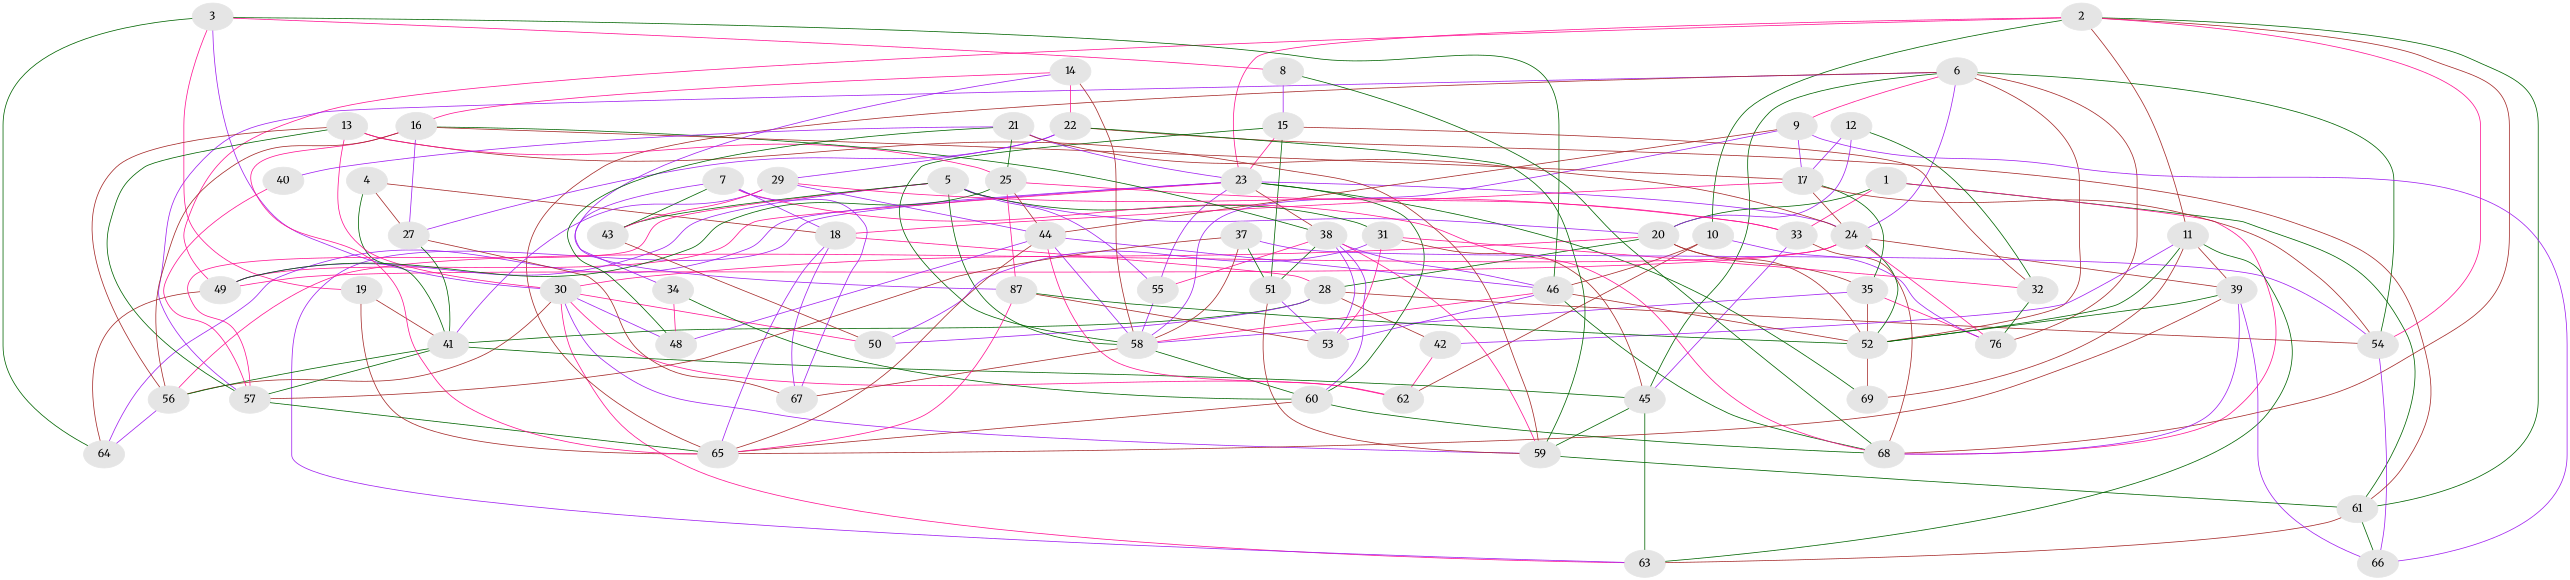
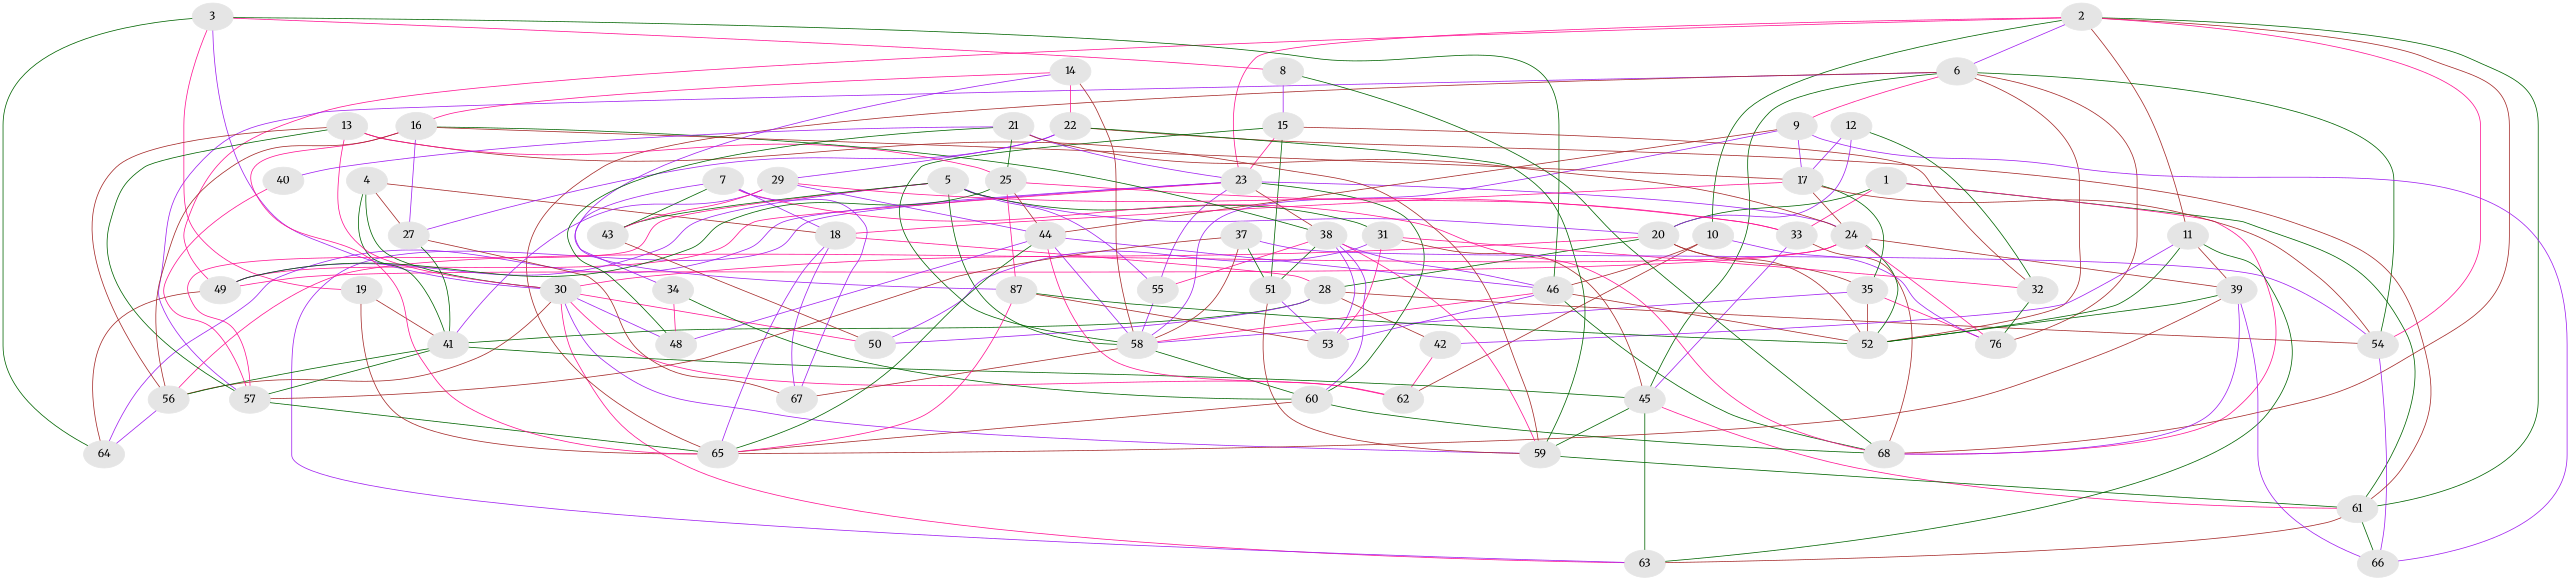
(1937, 153) -> (2019, 44)
none -> (380, 247)
(902, 359) -> (902, 359)
(1867, 400) -> none
none -> (2028, 492)
